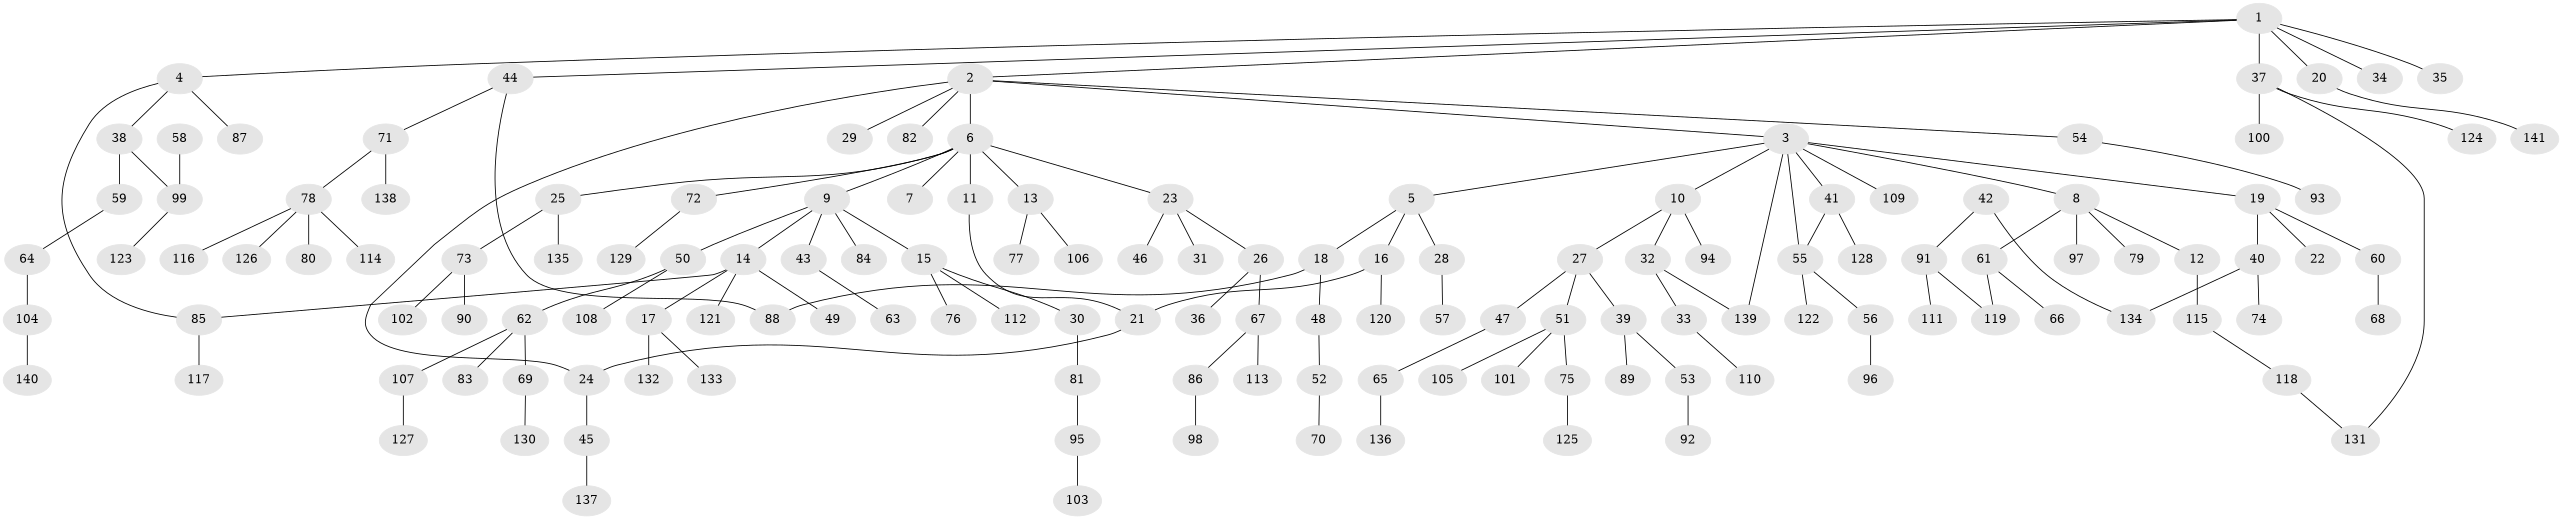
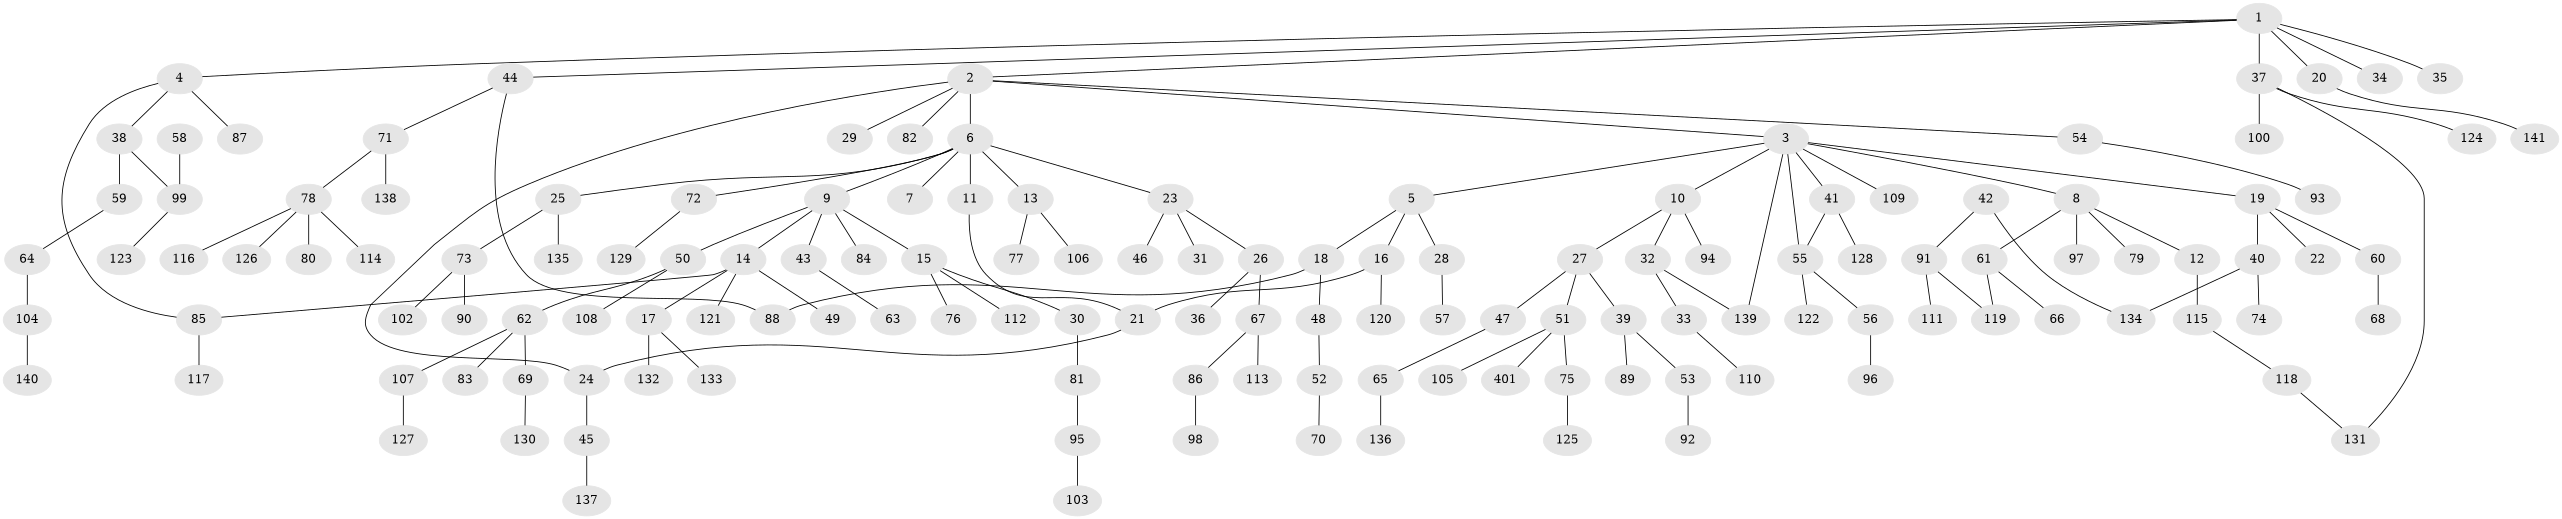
(1505, 380) -> (1505, 380)
